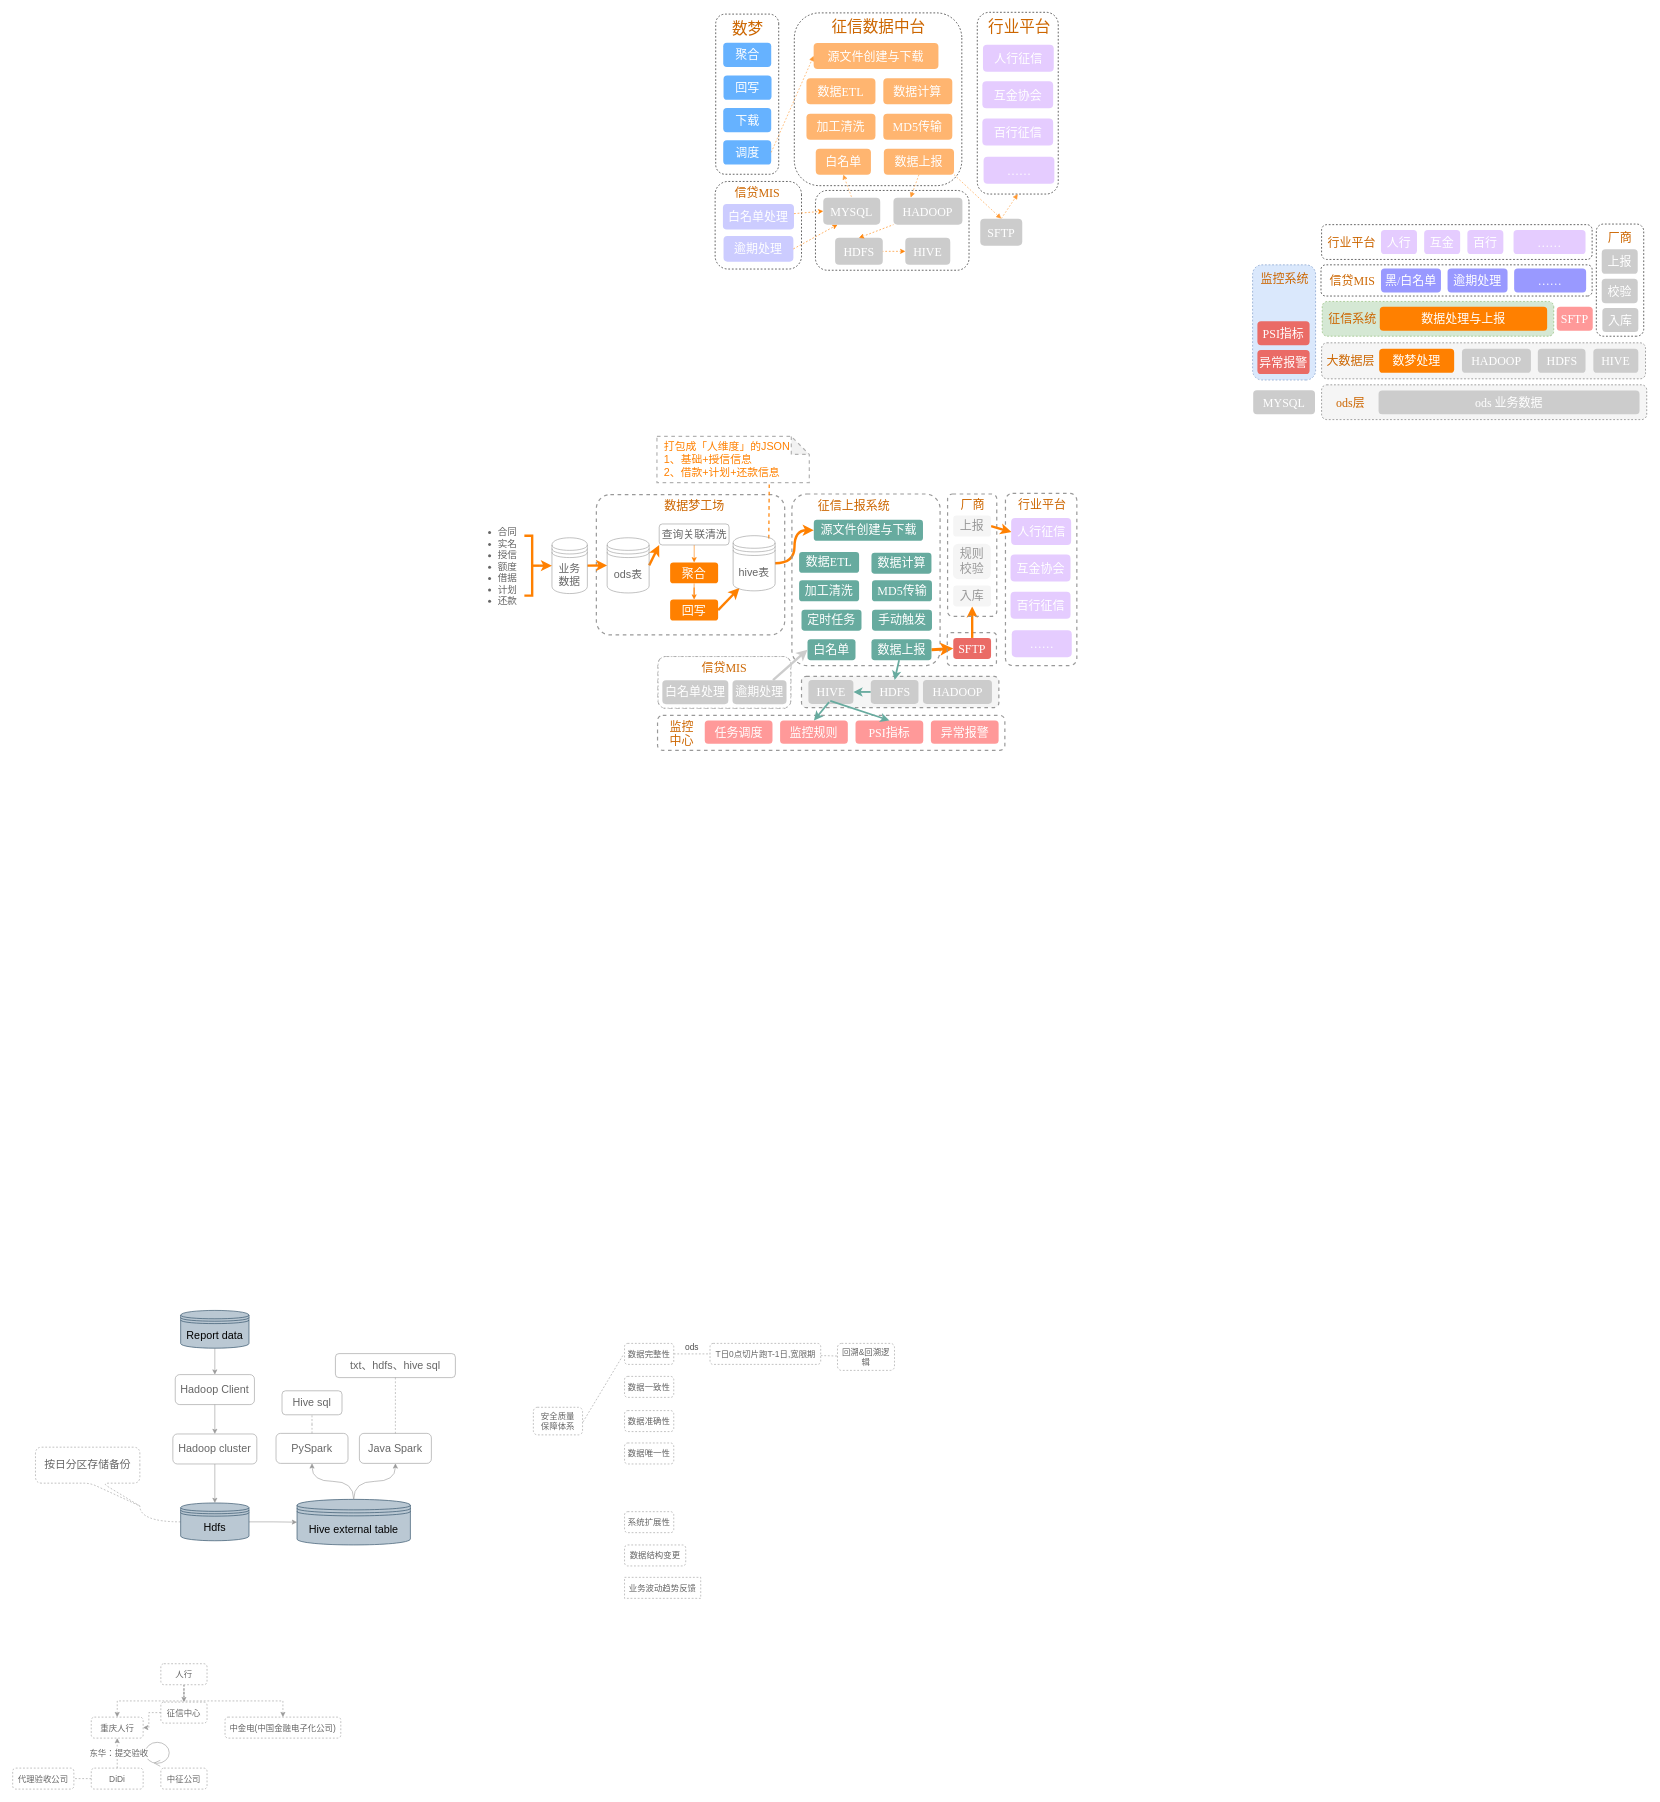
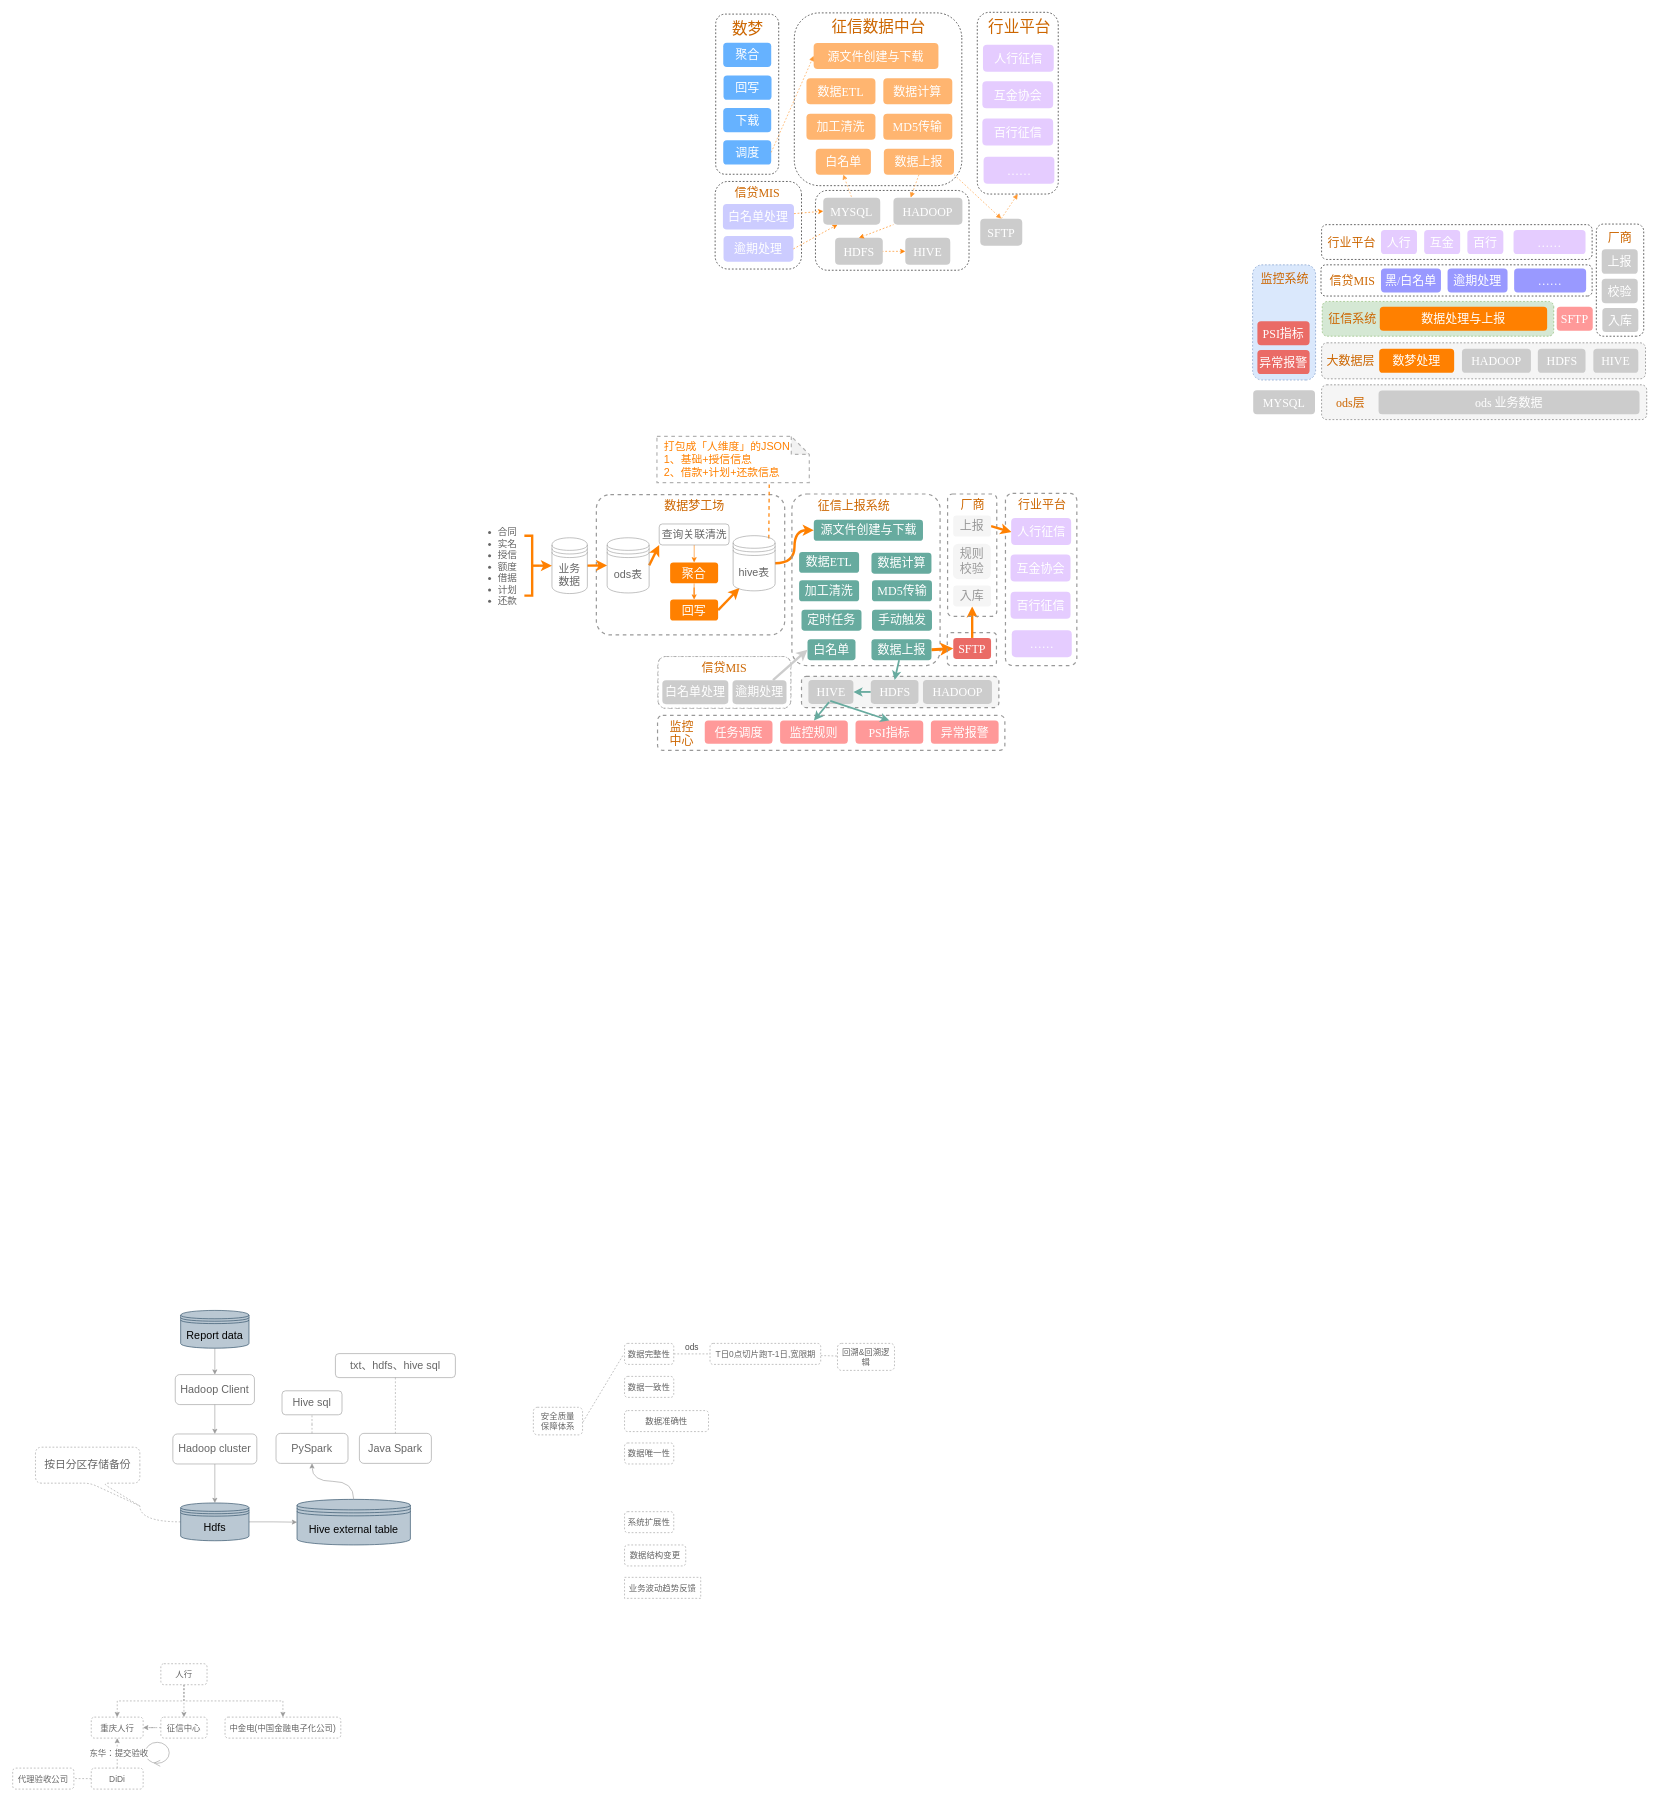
(649, 1421) -> (666, 1421)
(374, 1482) -> none
(184, 1713) -> (184, 1728)
(184, 1779) -> none
